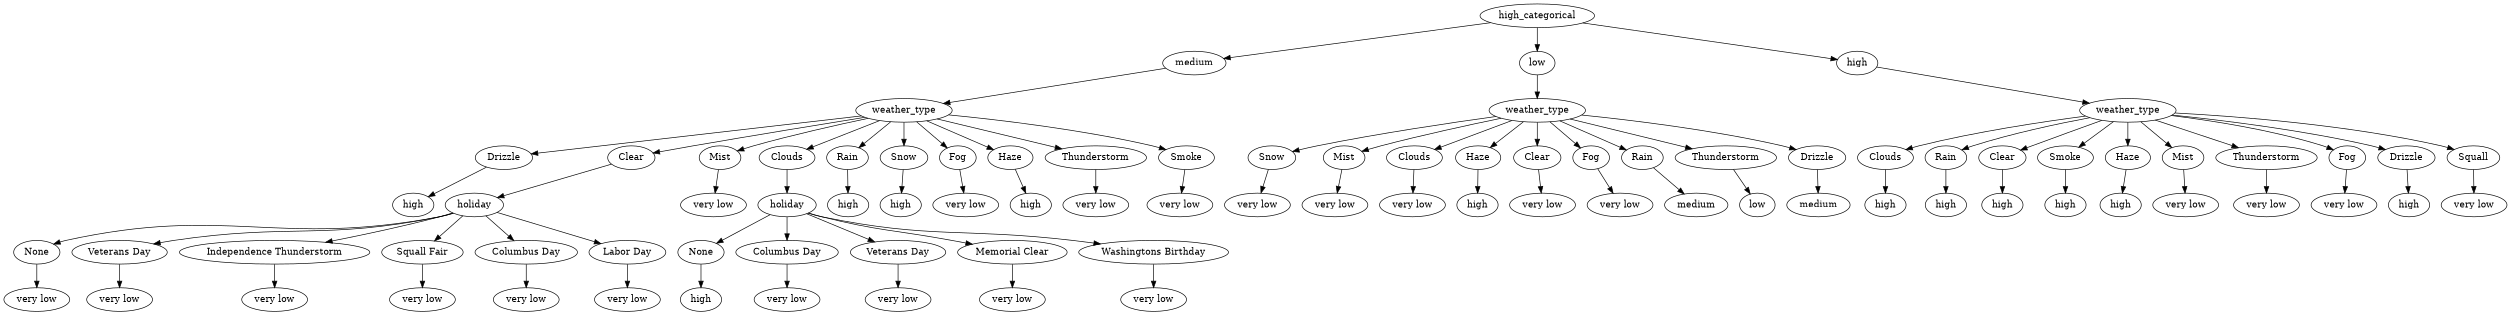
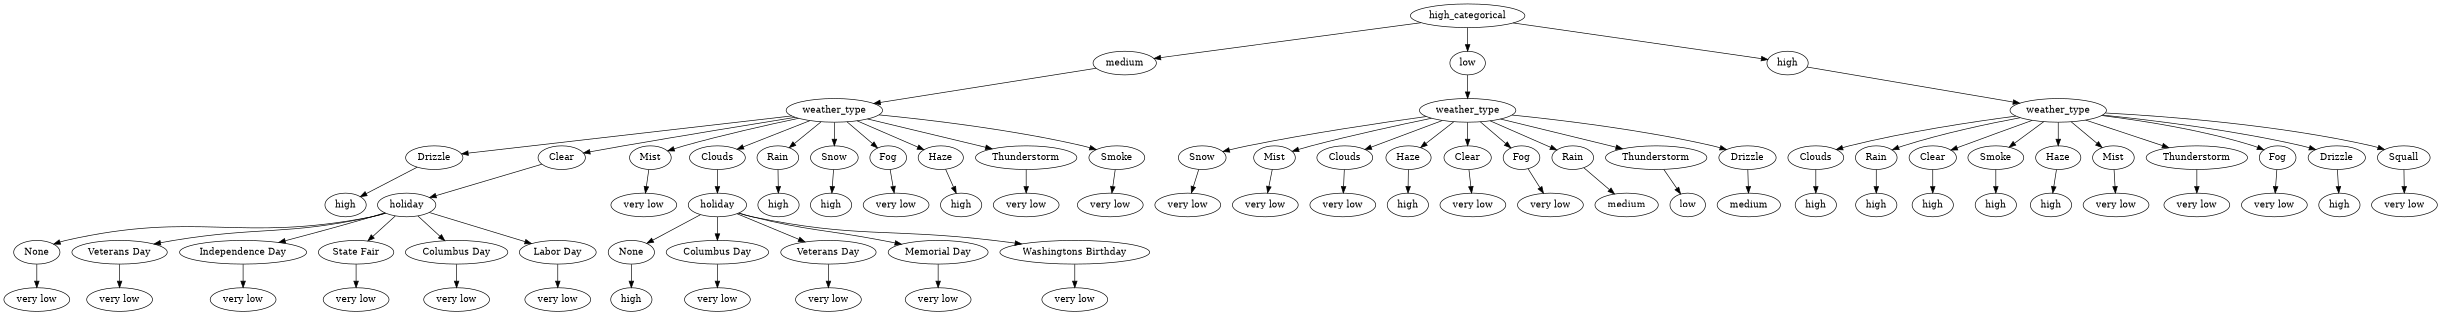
(275, 252) -> (243, 252)
(422, 252) -> (356, 252)
(1012, 252) -> (938, 252)
